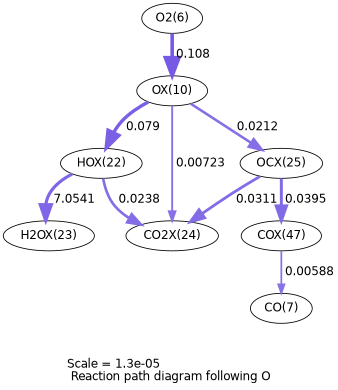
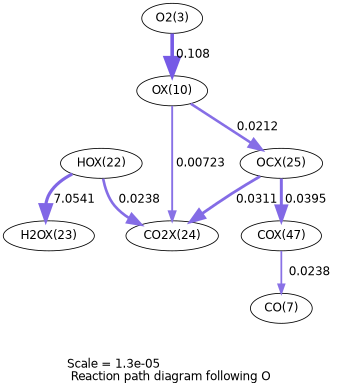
(172, 18) -> (172, 18)
(129, 115) -> none
(308, 272) -> (308, 272)
